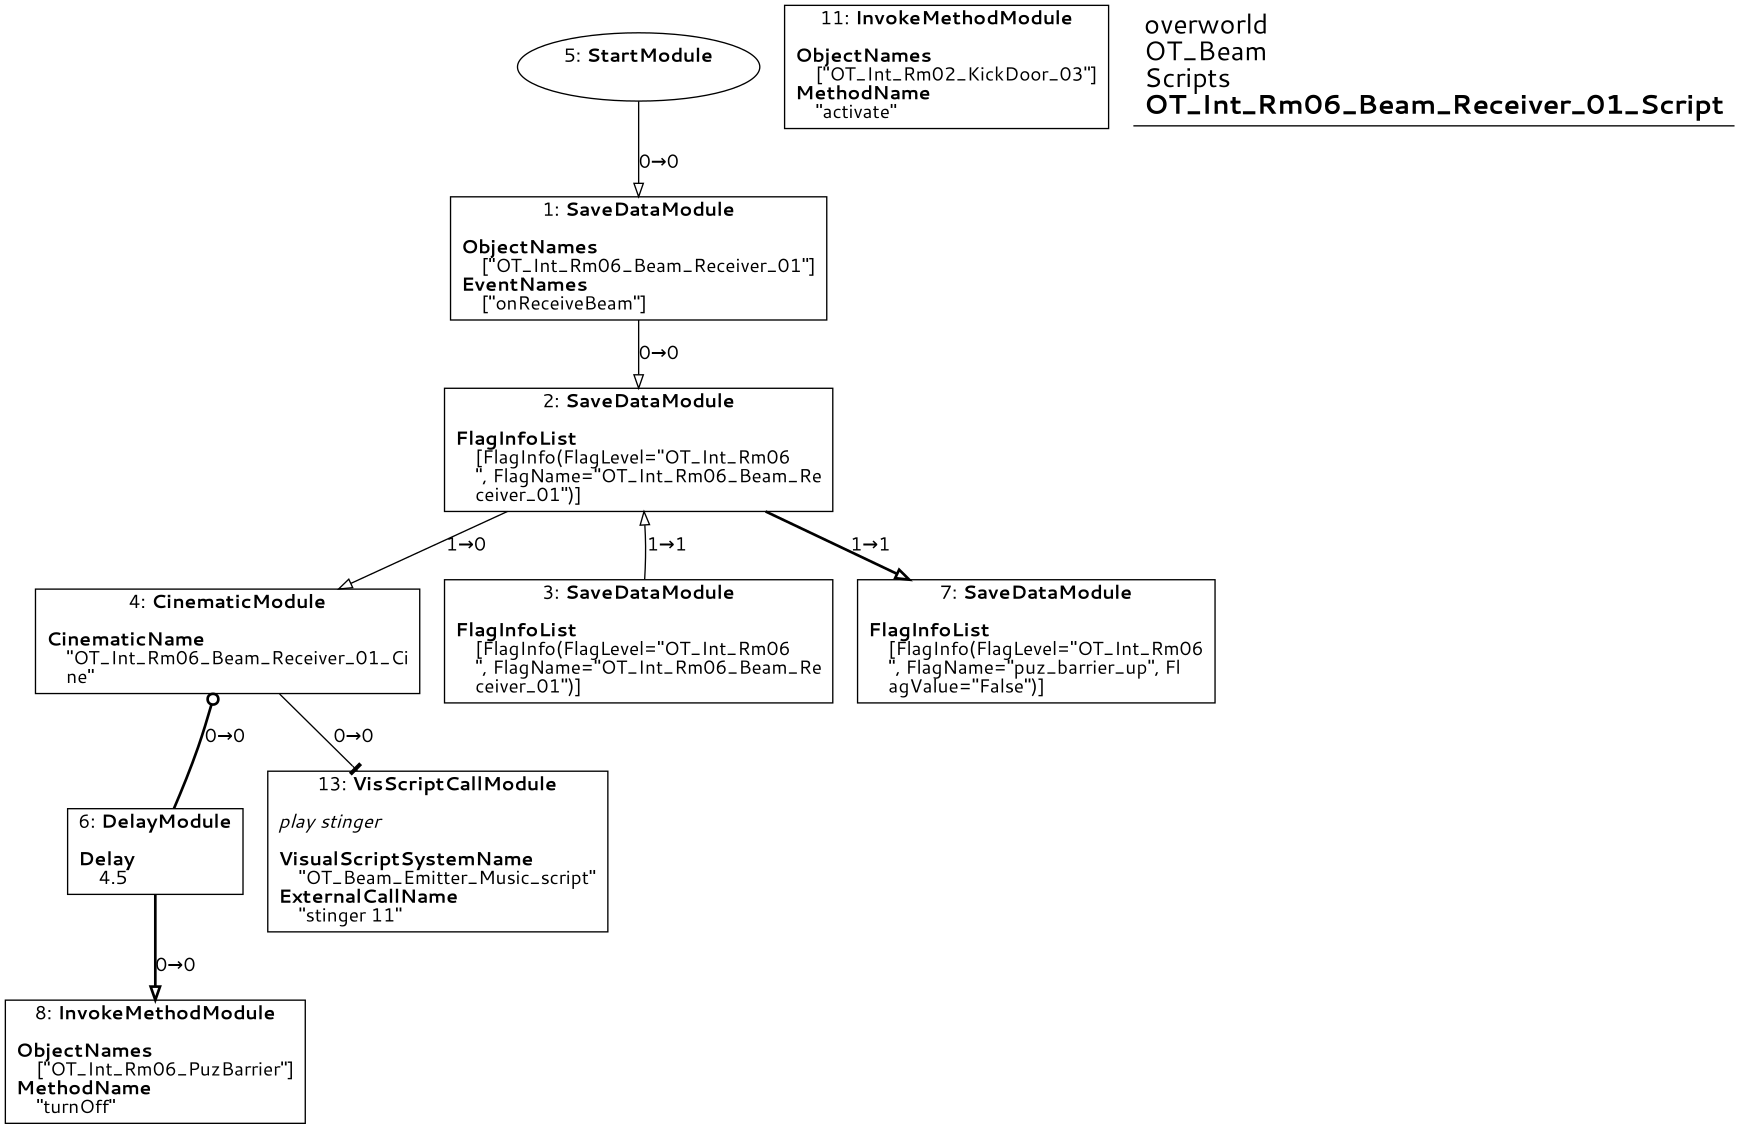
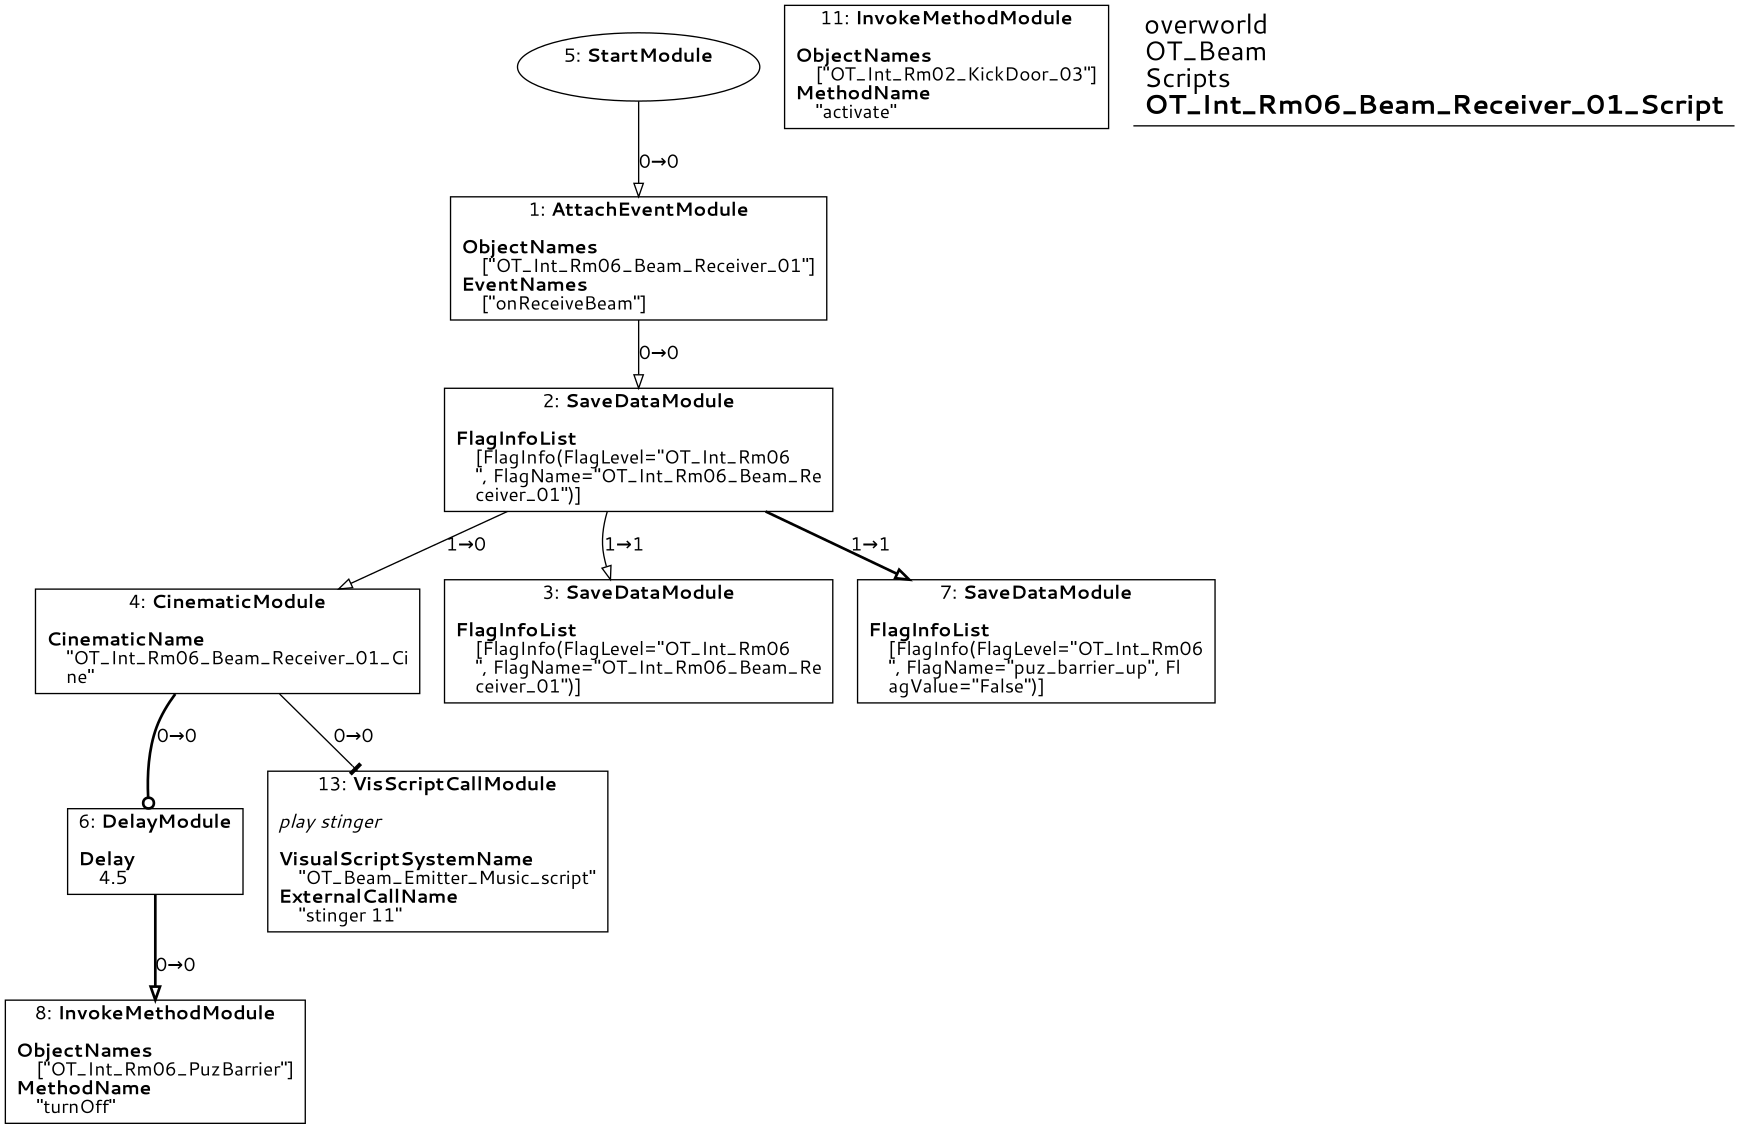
(650, 210) -> (650, 210)
(646, 552) -> (603, 539)
(195, 757) -> (152, 743)
